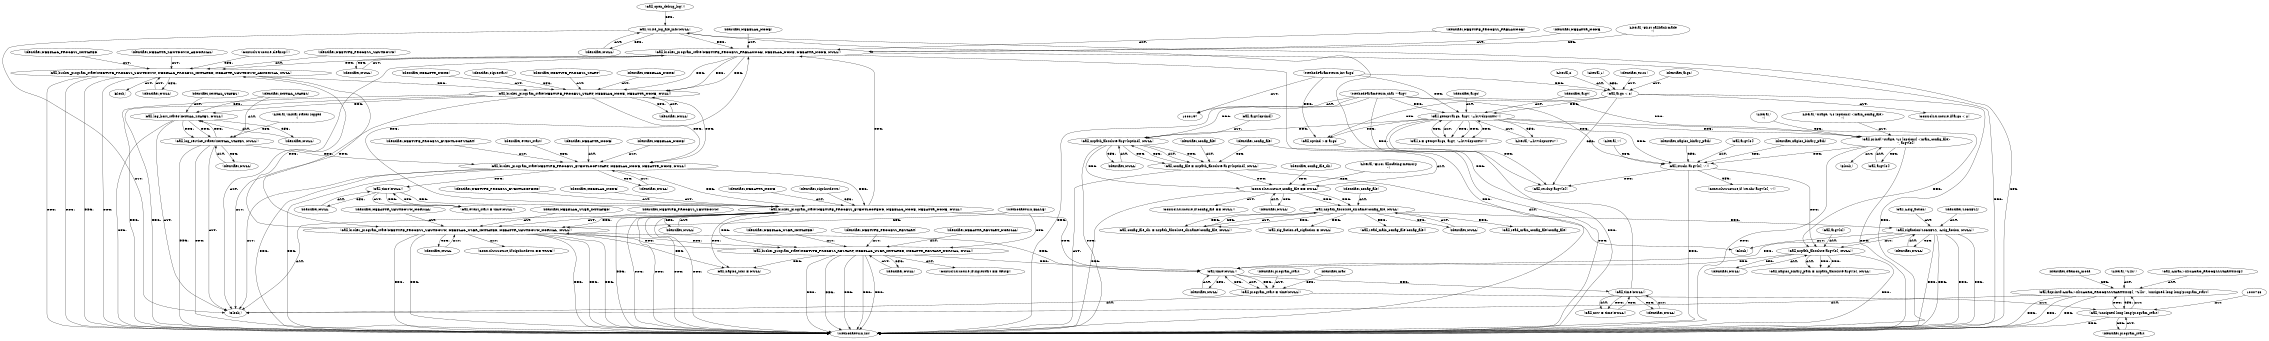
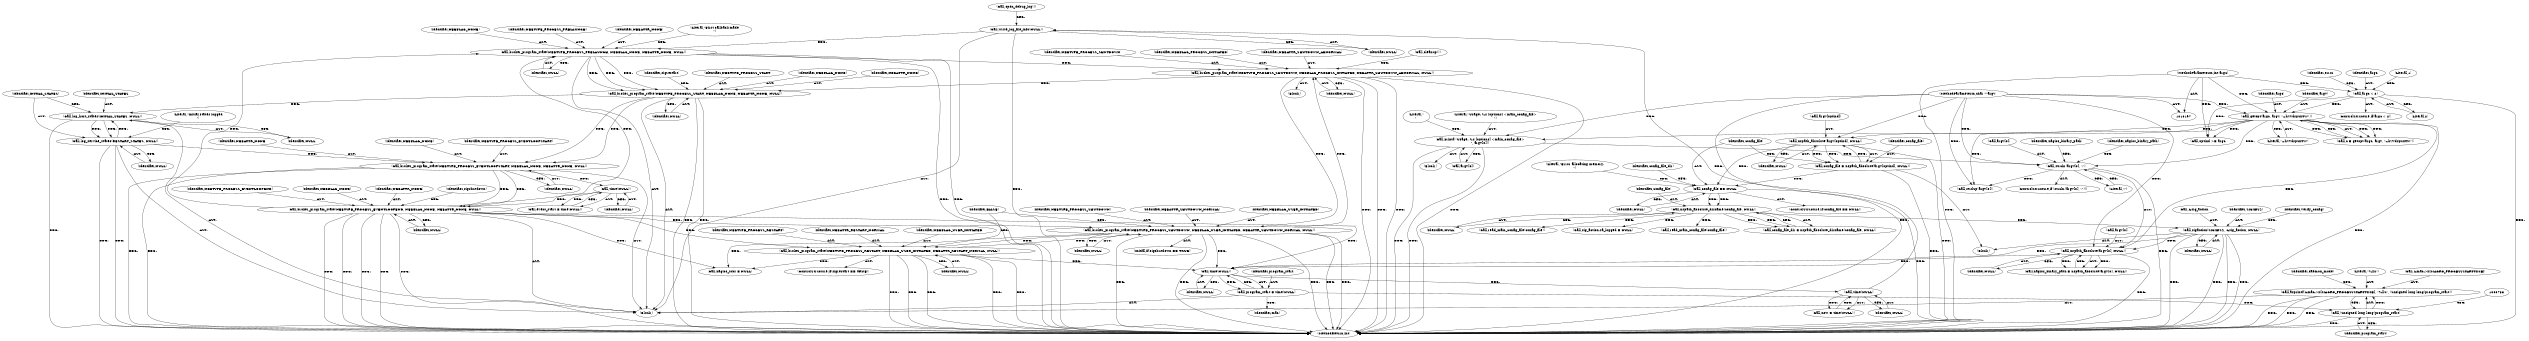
(266, 52) -> (1428, 52)
(1633, 83) -> (2351, 83)
(1190, 117) -> (2184, 117)
(1411, 117) -> (2221, 117)
none -> (2158, 125)
(1583, 139) -> (2397, 102)
(217, 141) -> (115, 141)
(523, 141) -> none
(1158, 154) -> (1863, 154)
none -> (2090, 178)
(1727, 179) -> (2065, 179)
(1285, 189) -> (1715, 189)
(2015, 189) -> (1018, 189)
(1026, 210) -> (984, 210)
(1815, 210) -> (2149, 210)
none -> (2304, 210)
(123, 230) -> (55, 230)
(1300, 230) -> (1603, 230)
(1889, 241) -> (2172, 241)
(517, 251) -> (1163, 251)
(1077, 251) -> (1935, 251)
none -> (2076, 261)
(1304, 281) -> (1267, 302)
(1585, 284) -> (1903, 325)
(2044, 303) -> (2249, 303)
(2219, 303) -> (2462, 303)
